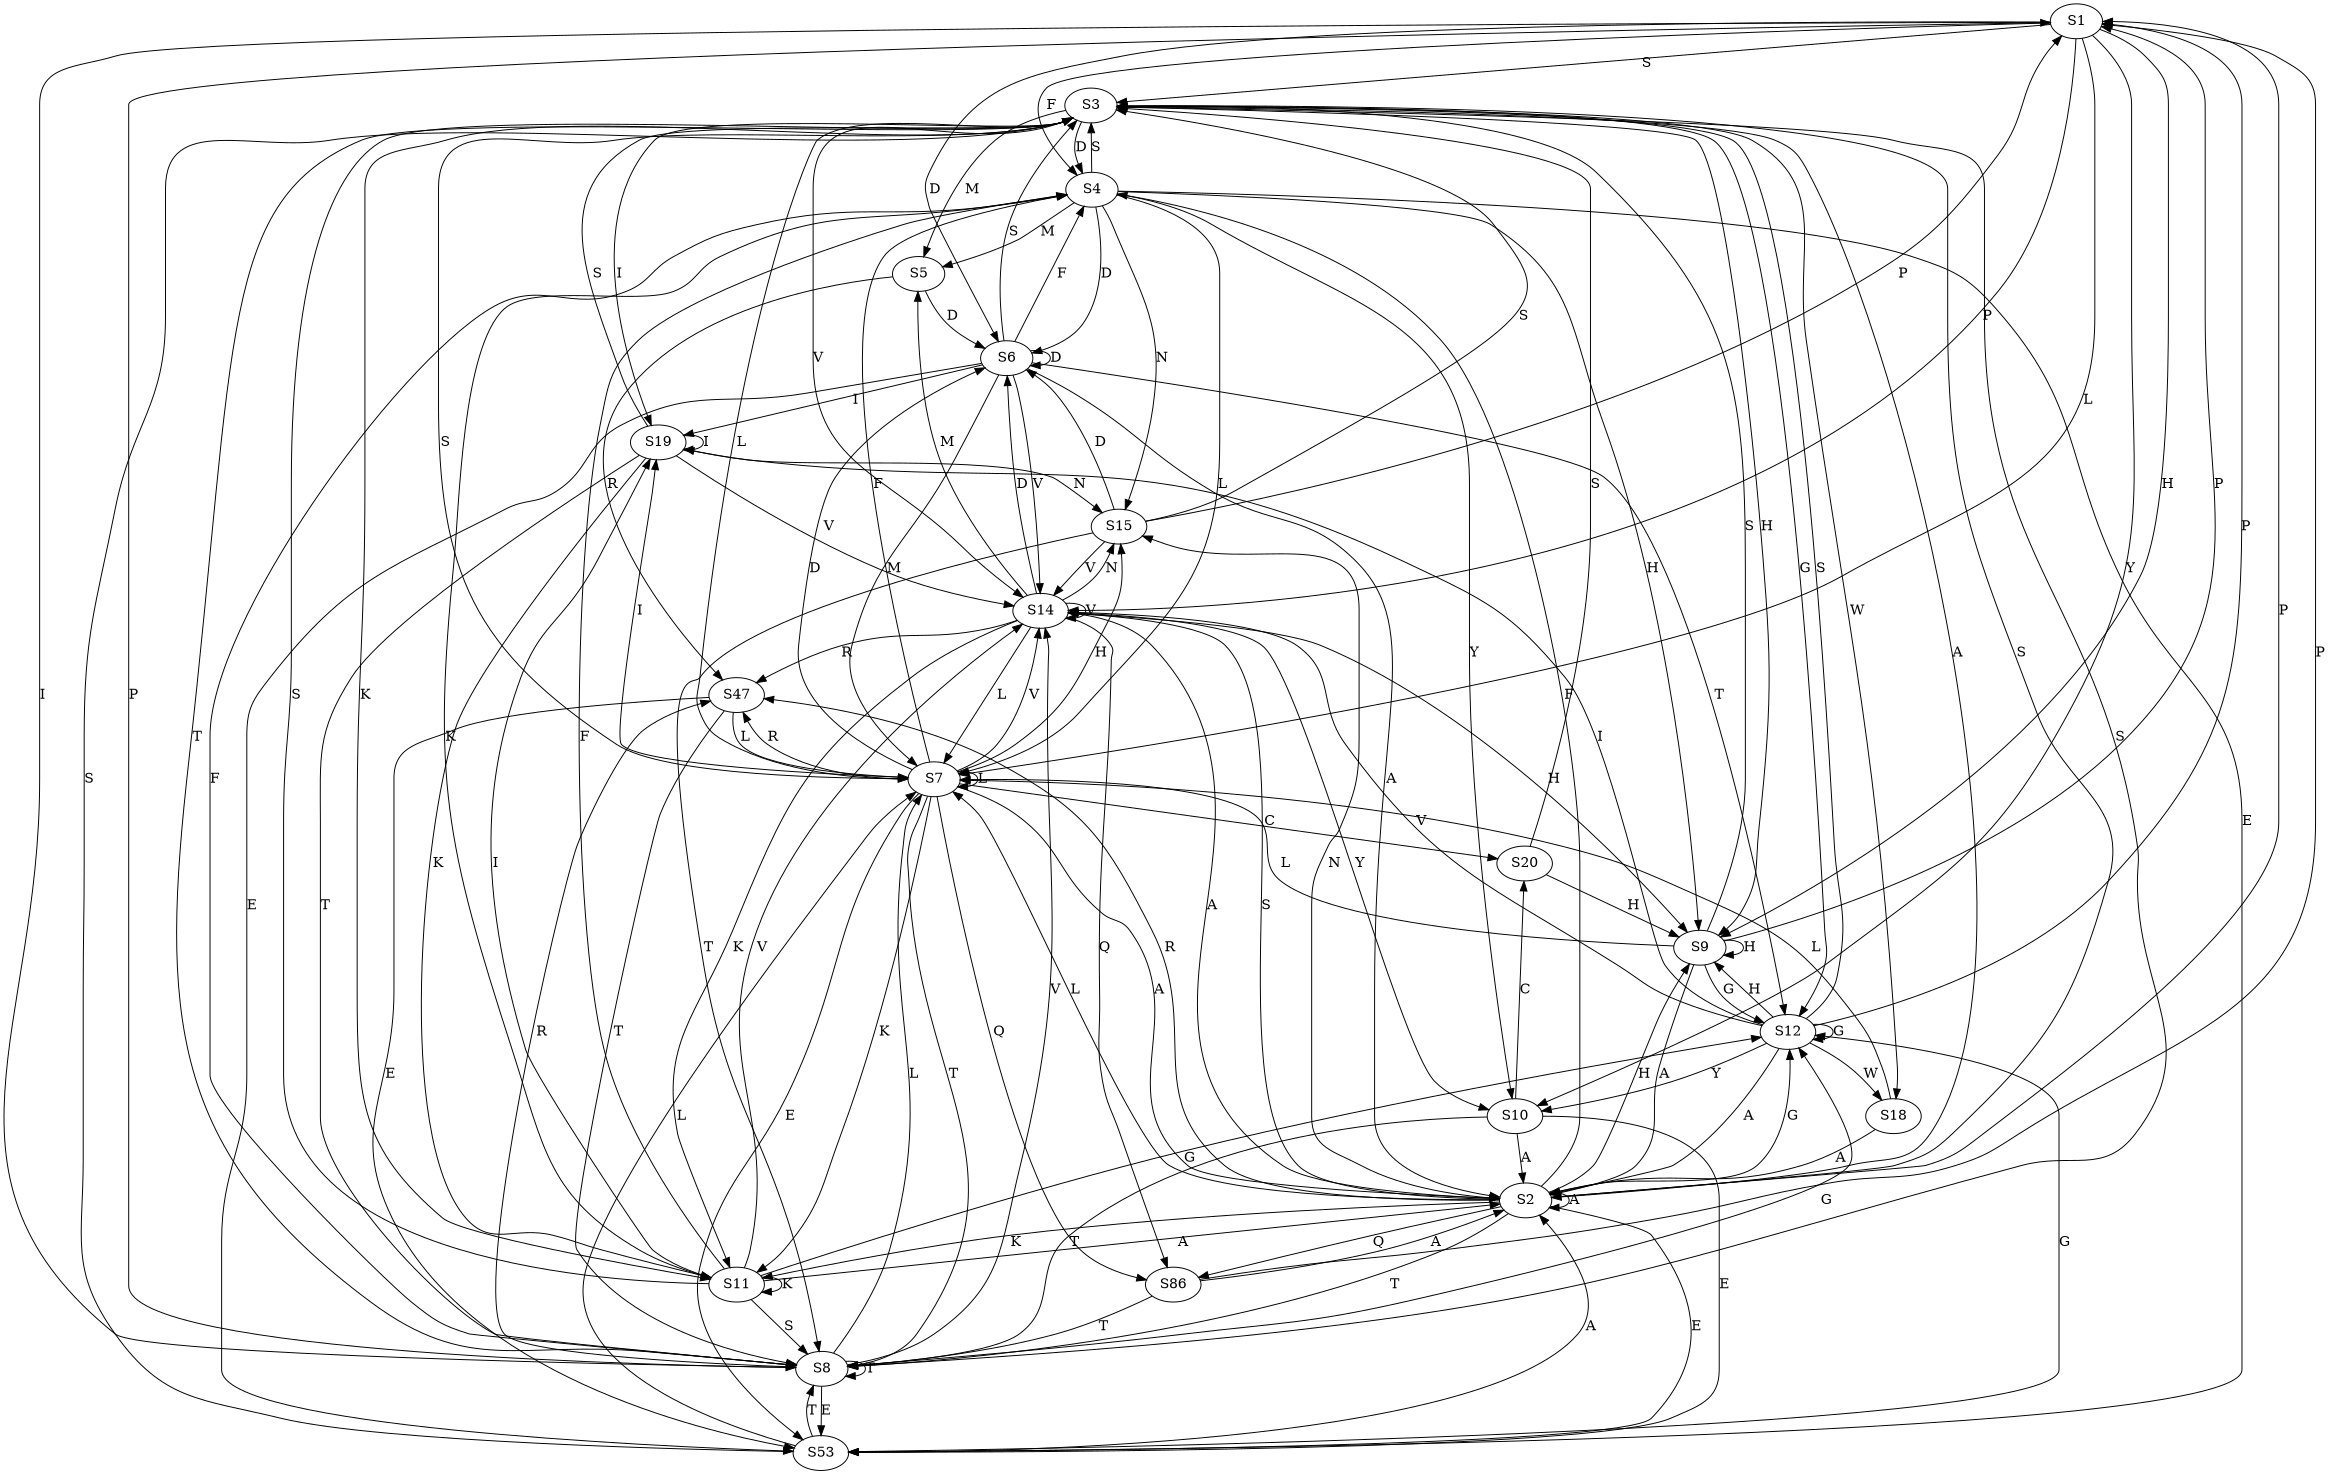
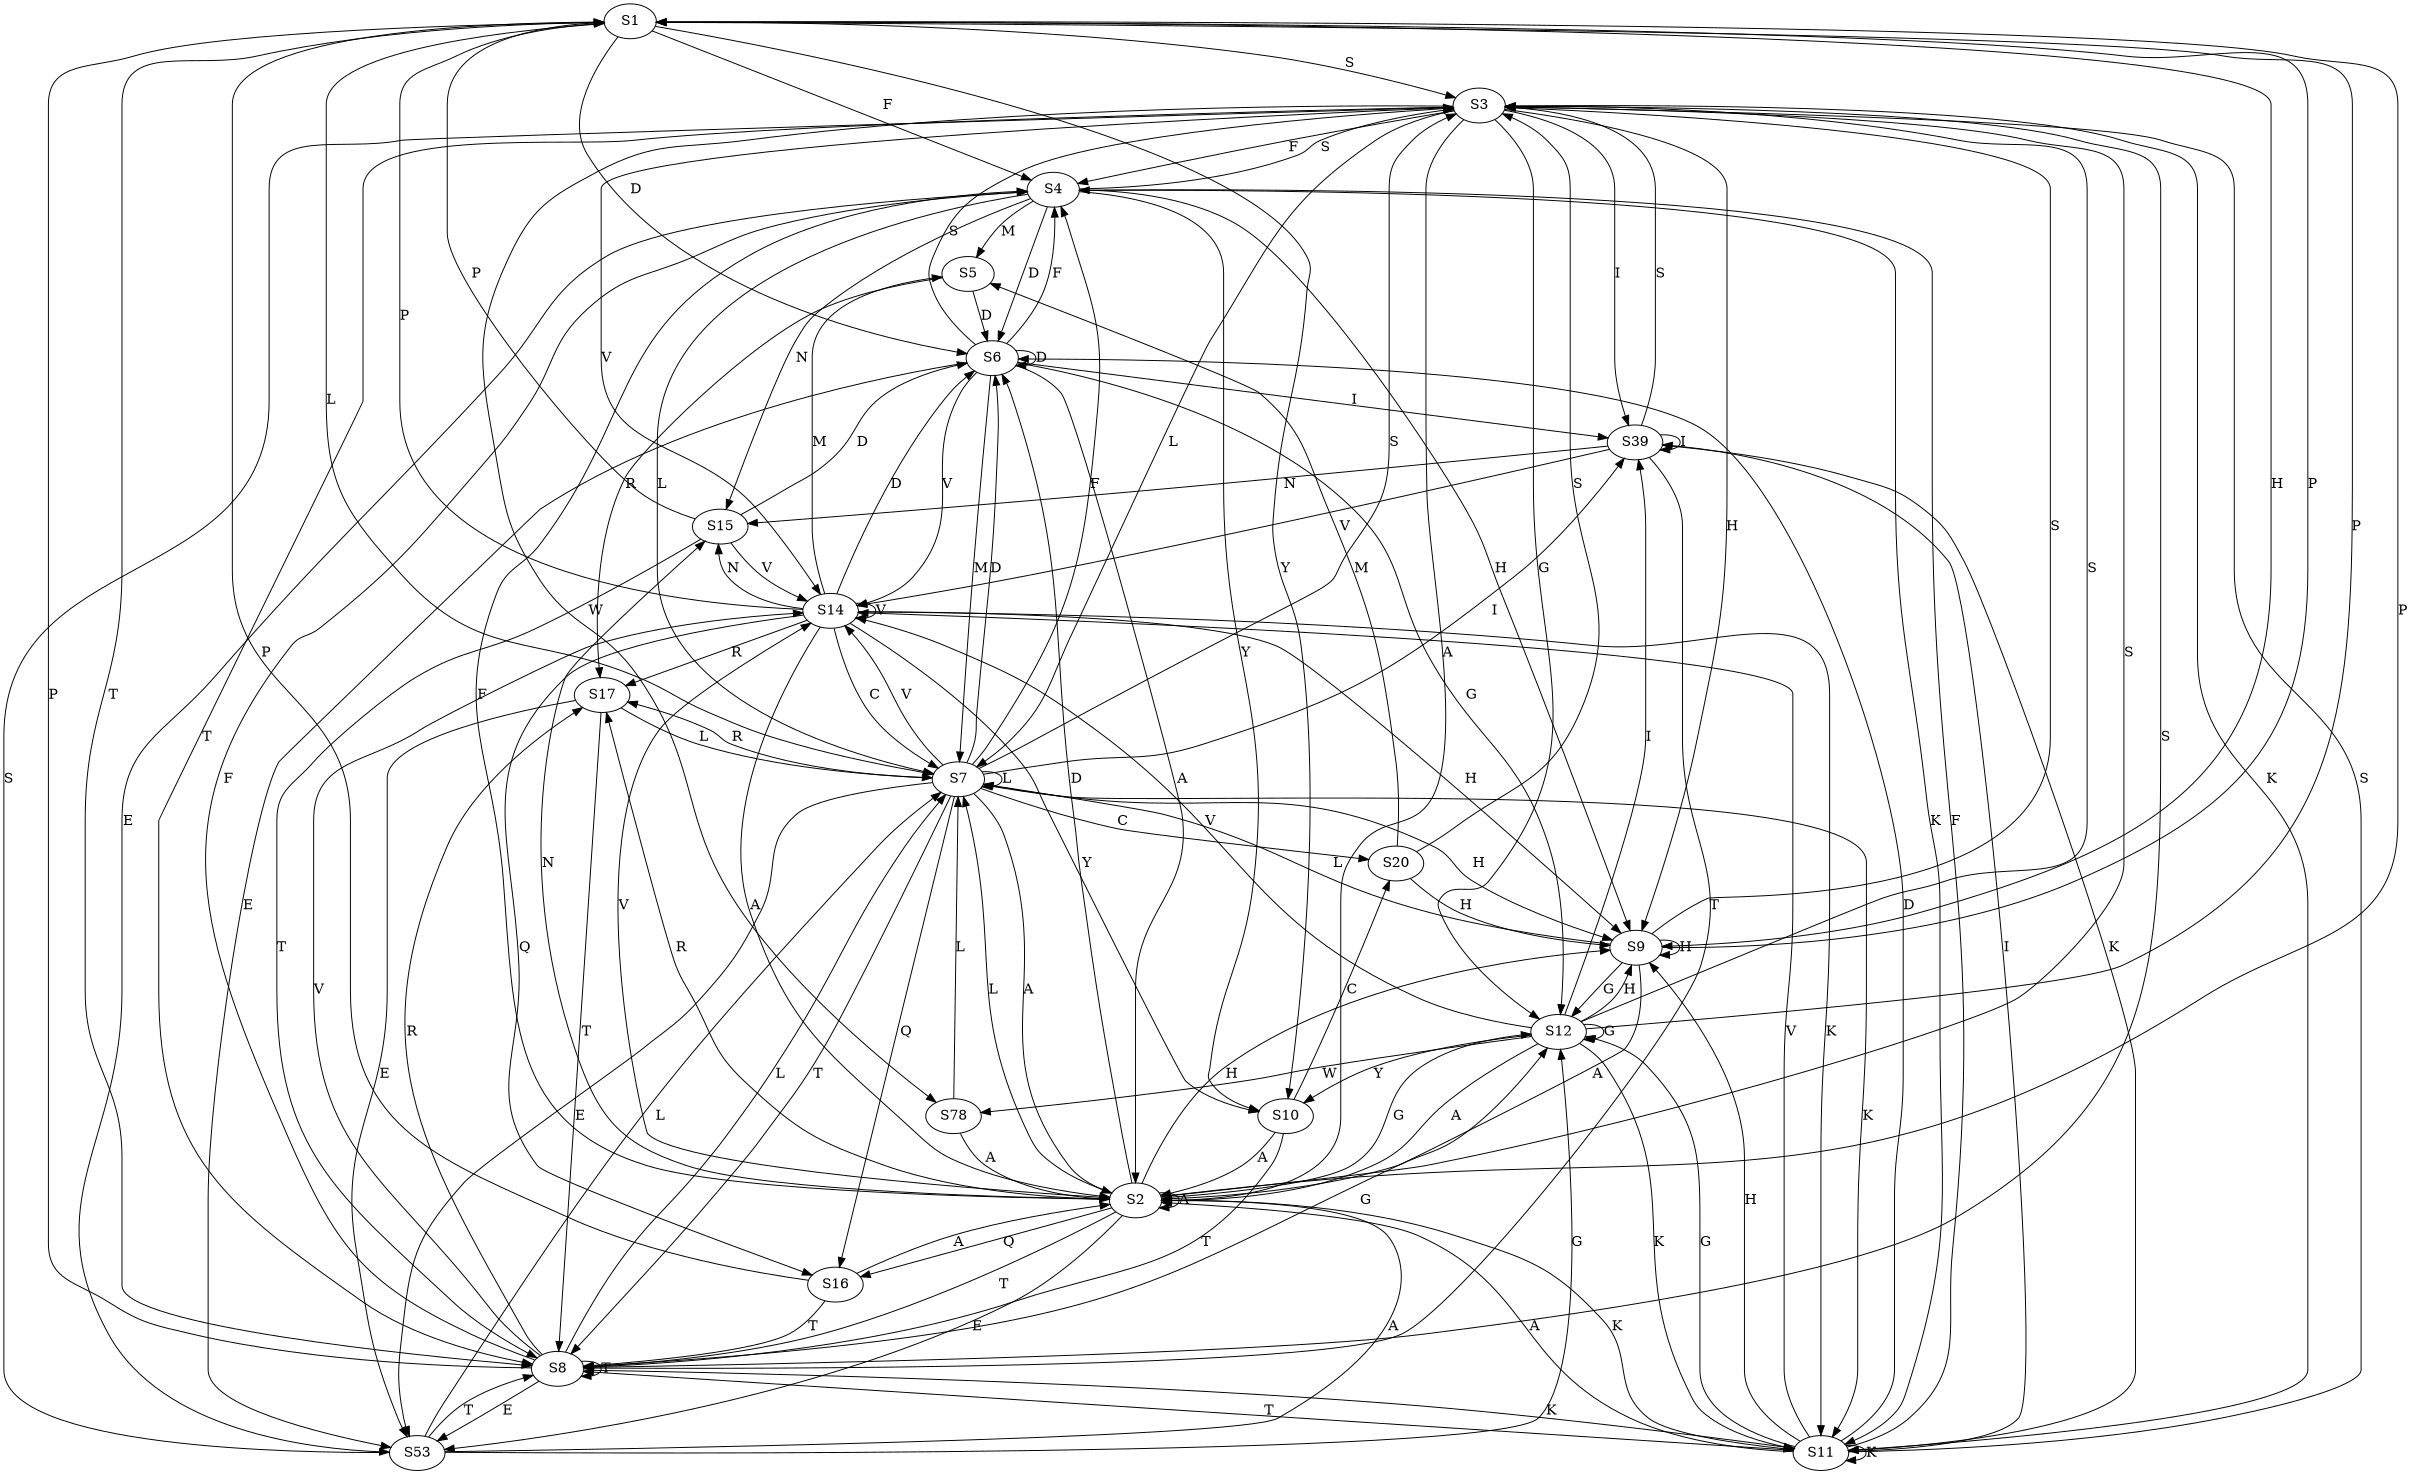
(1081, 148) -> (1293, 148)
(977, 158) -> (1322, 494)
(1526, 285) -> none
(658, 442) -> (1635, 442)
(1699, 498) -> (400, 389)
none -> (1817, 593)
(1072, 687) -> (1292, 805)
(43, 695) -> (113, 695)
(737, 695) -> (602, 695)
(1002, 695) -> (875, 695)
(1719, 695) -> (1471, 695)
none -> (1070, 782)
(1266, 906) -> (623, 906)
(1894, 1116) -> (954, 1116)
none -> (1744, 1205)
none -> (1656, 1266)
(1173, 1285) -> (835, 1285)
(789, 1327) -> (1269, 1411)
none -> (1185, 1391)
(1683, 1413) -> none
